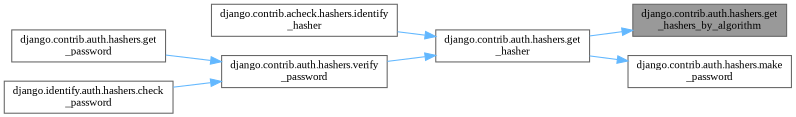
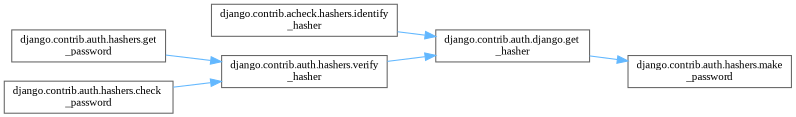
(710, 20) -> none
(513, 46) -> (513, 46)
(304, 72) -> (304, 72)
(89, 97) -> (89, 97)
